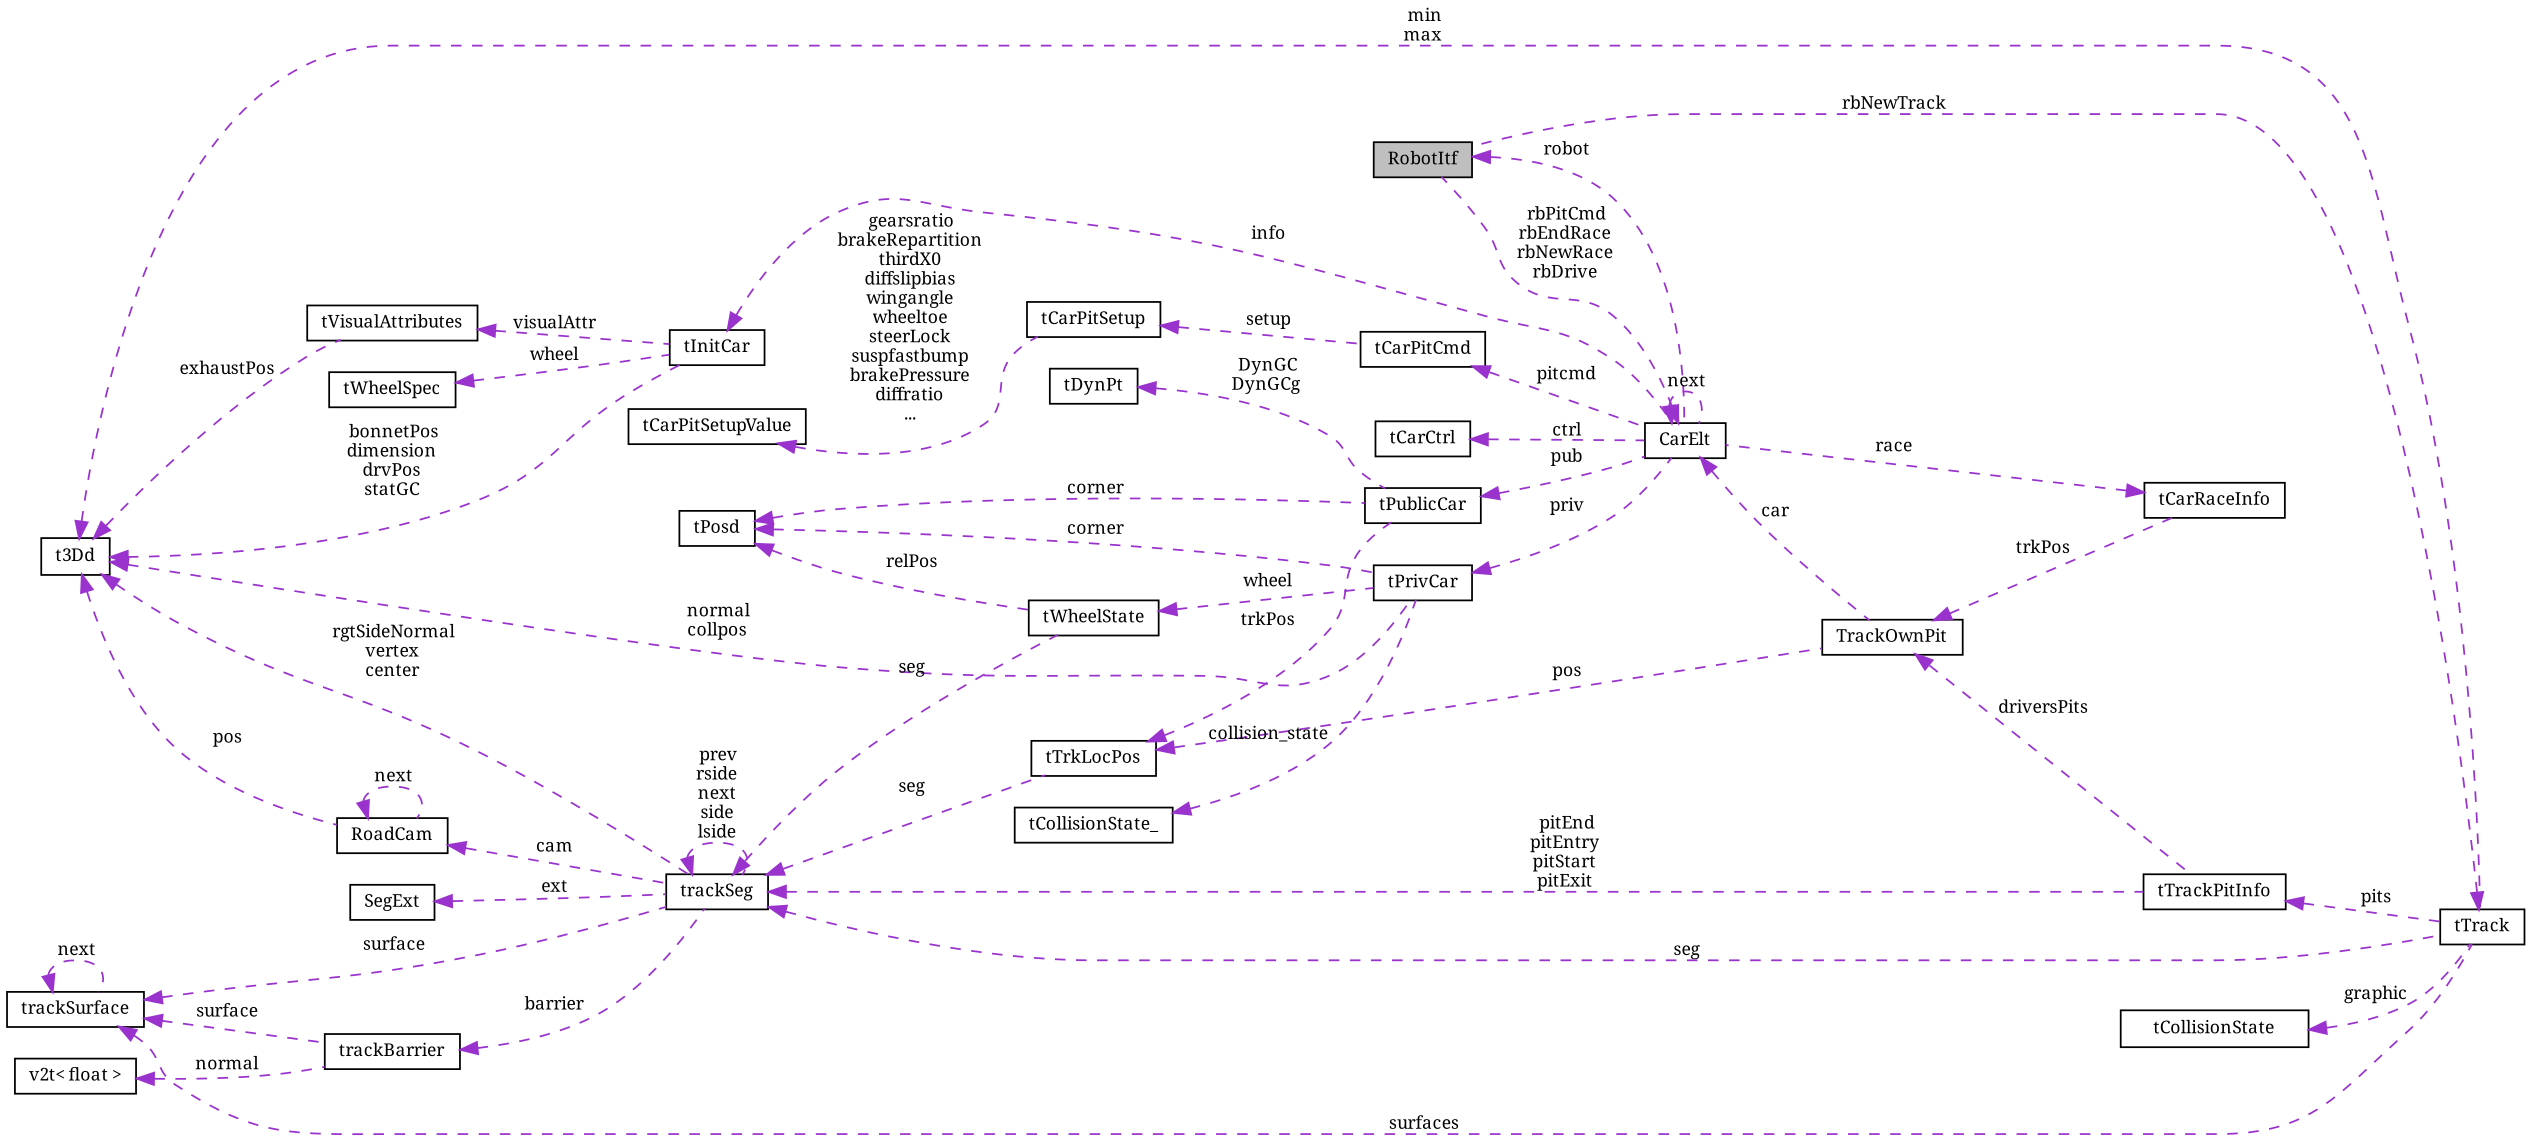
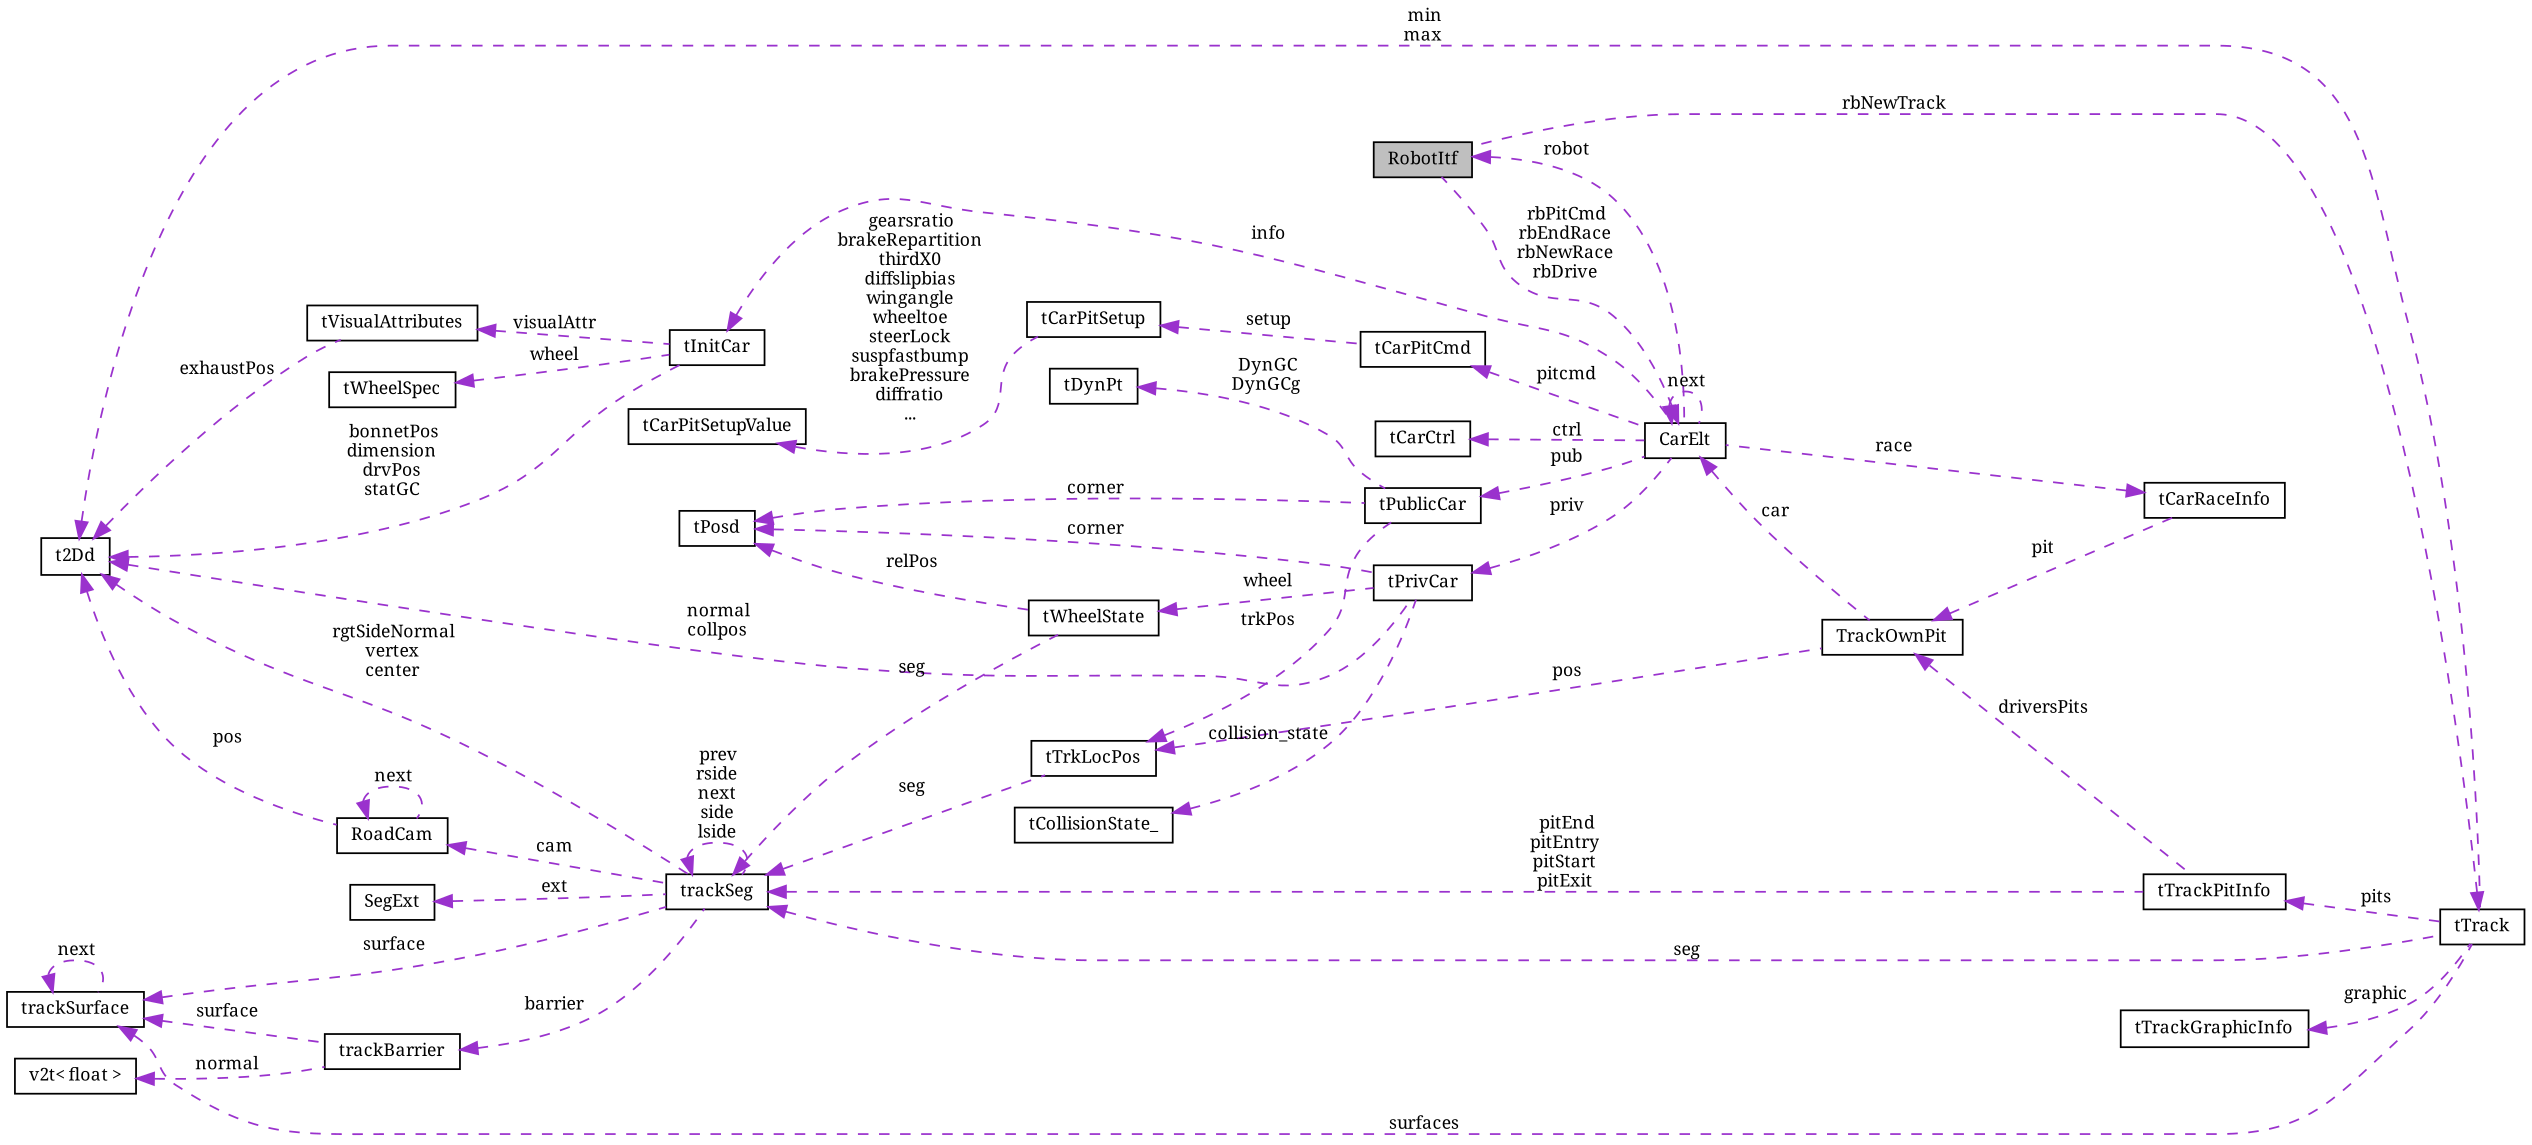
(2042, 549) -> (2042, 549)
(75, 557) -> (75, 557)
(2215, 1029) -> (2215, 1029)
